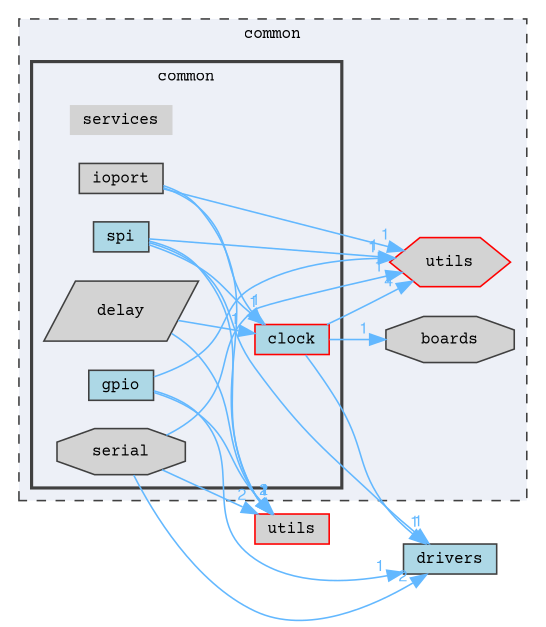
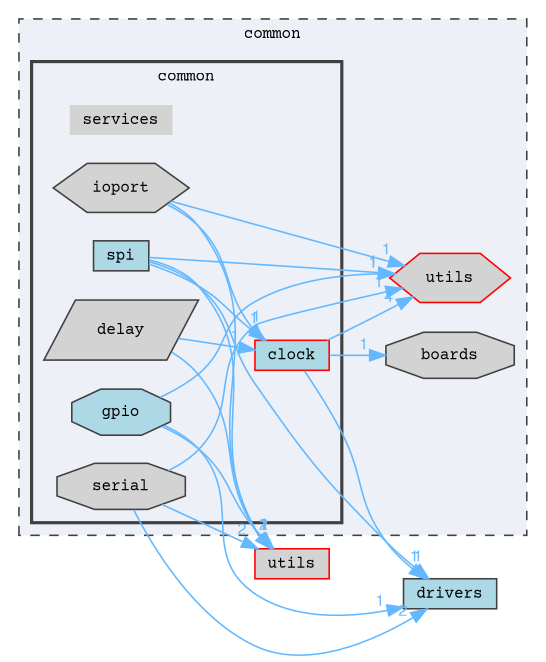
(121, 178) -> (121, 188)
(121, 385) -> (121, 412)
